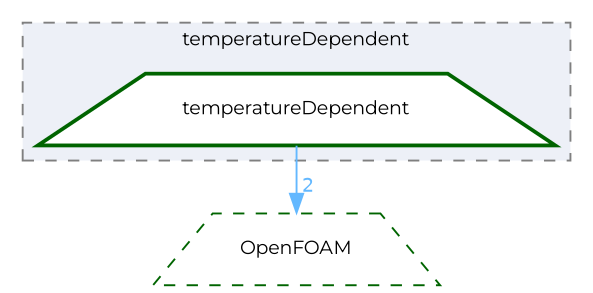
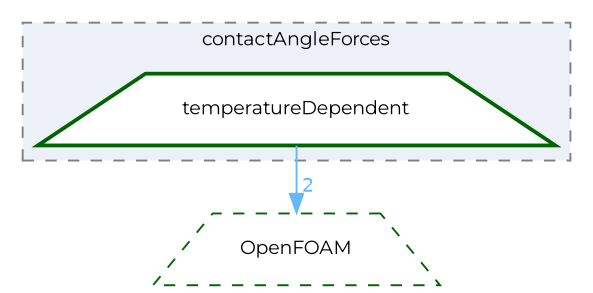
(297, 41) -> (297, 41)
